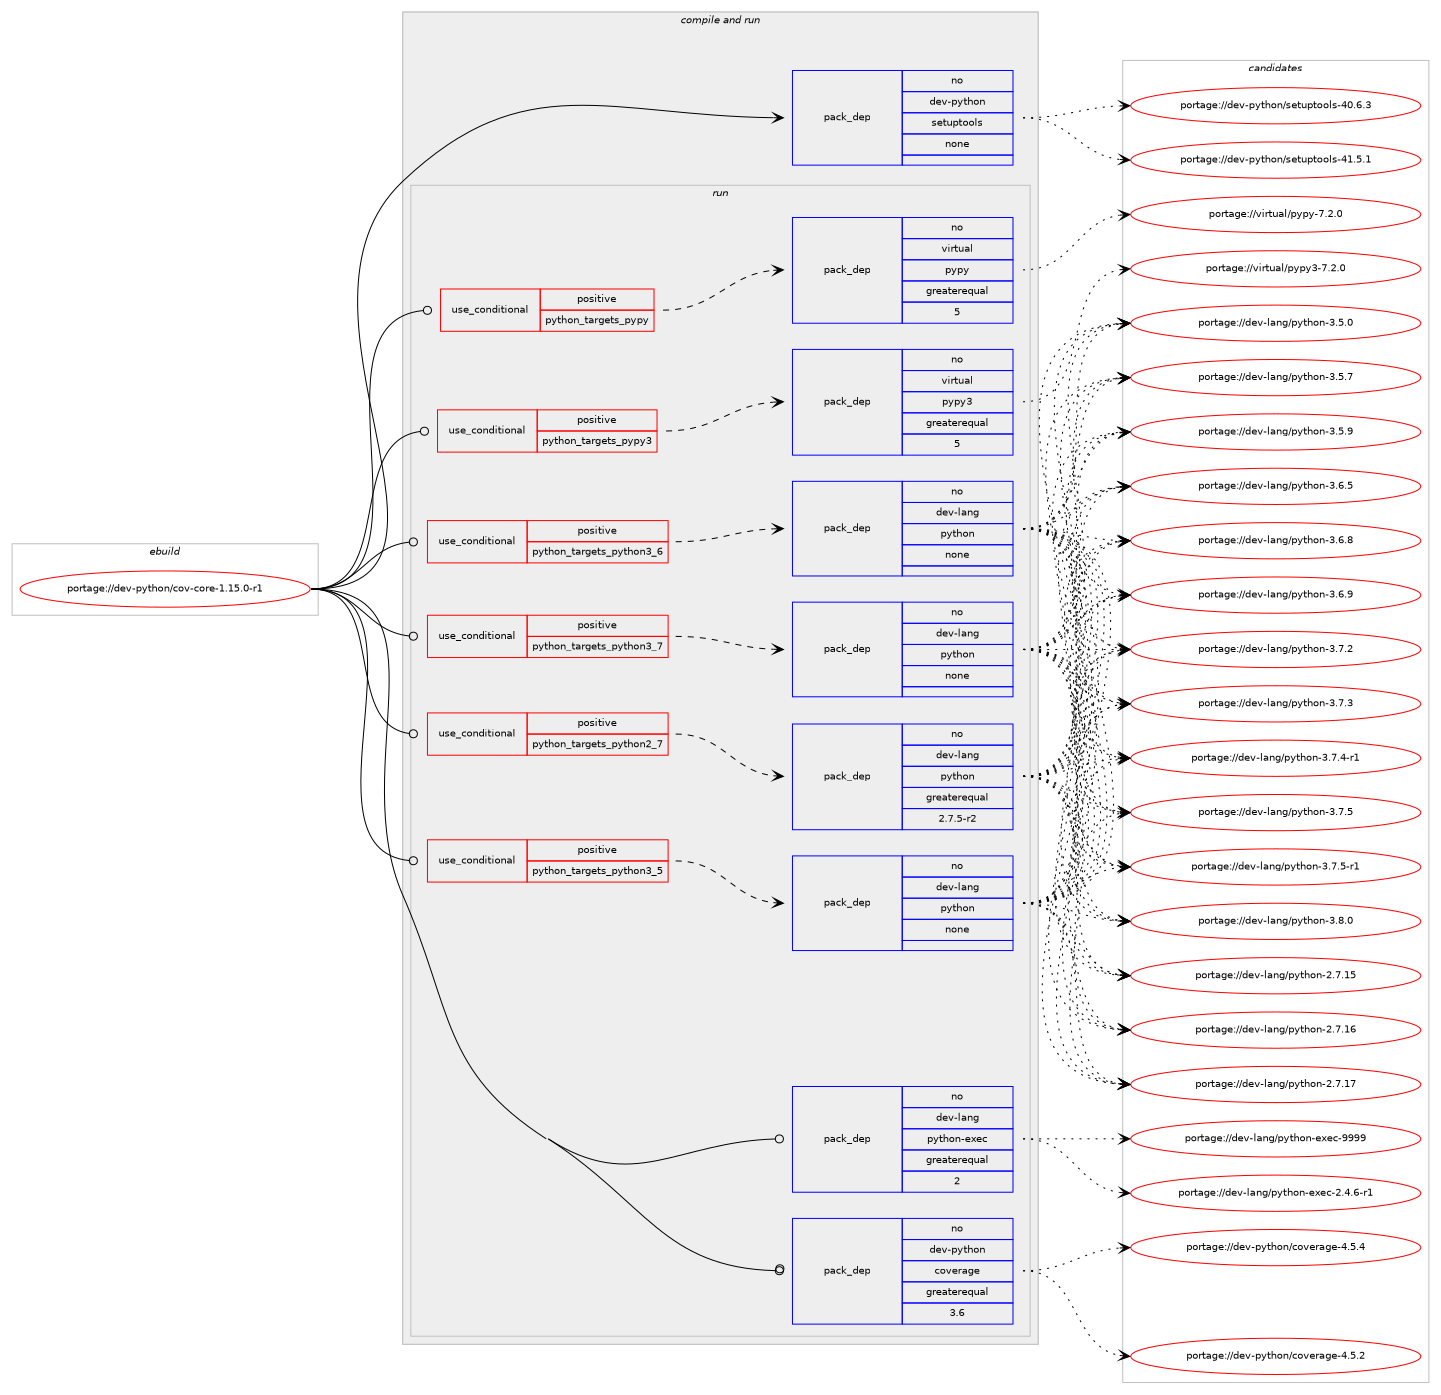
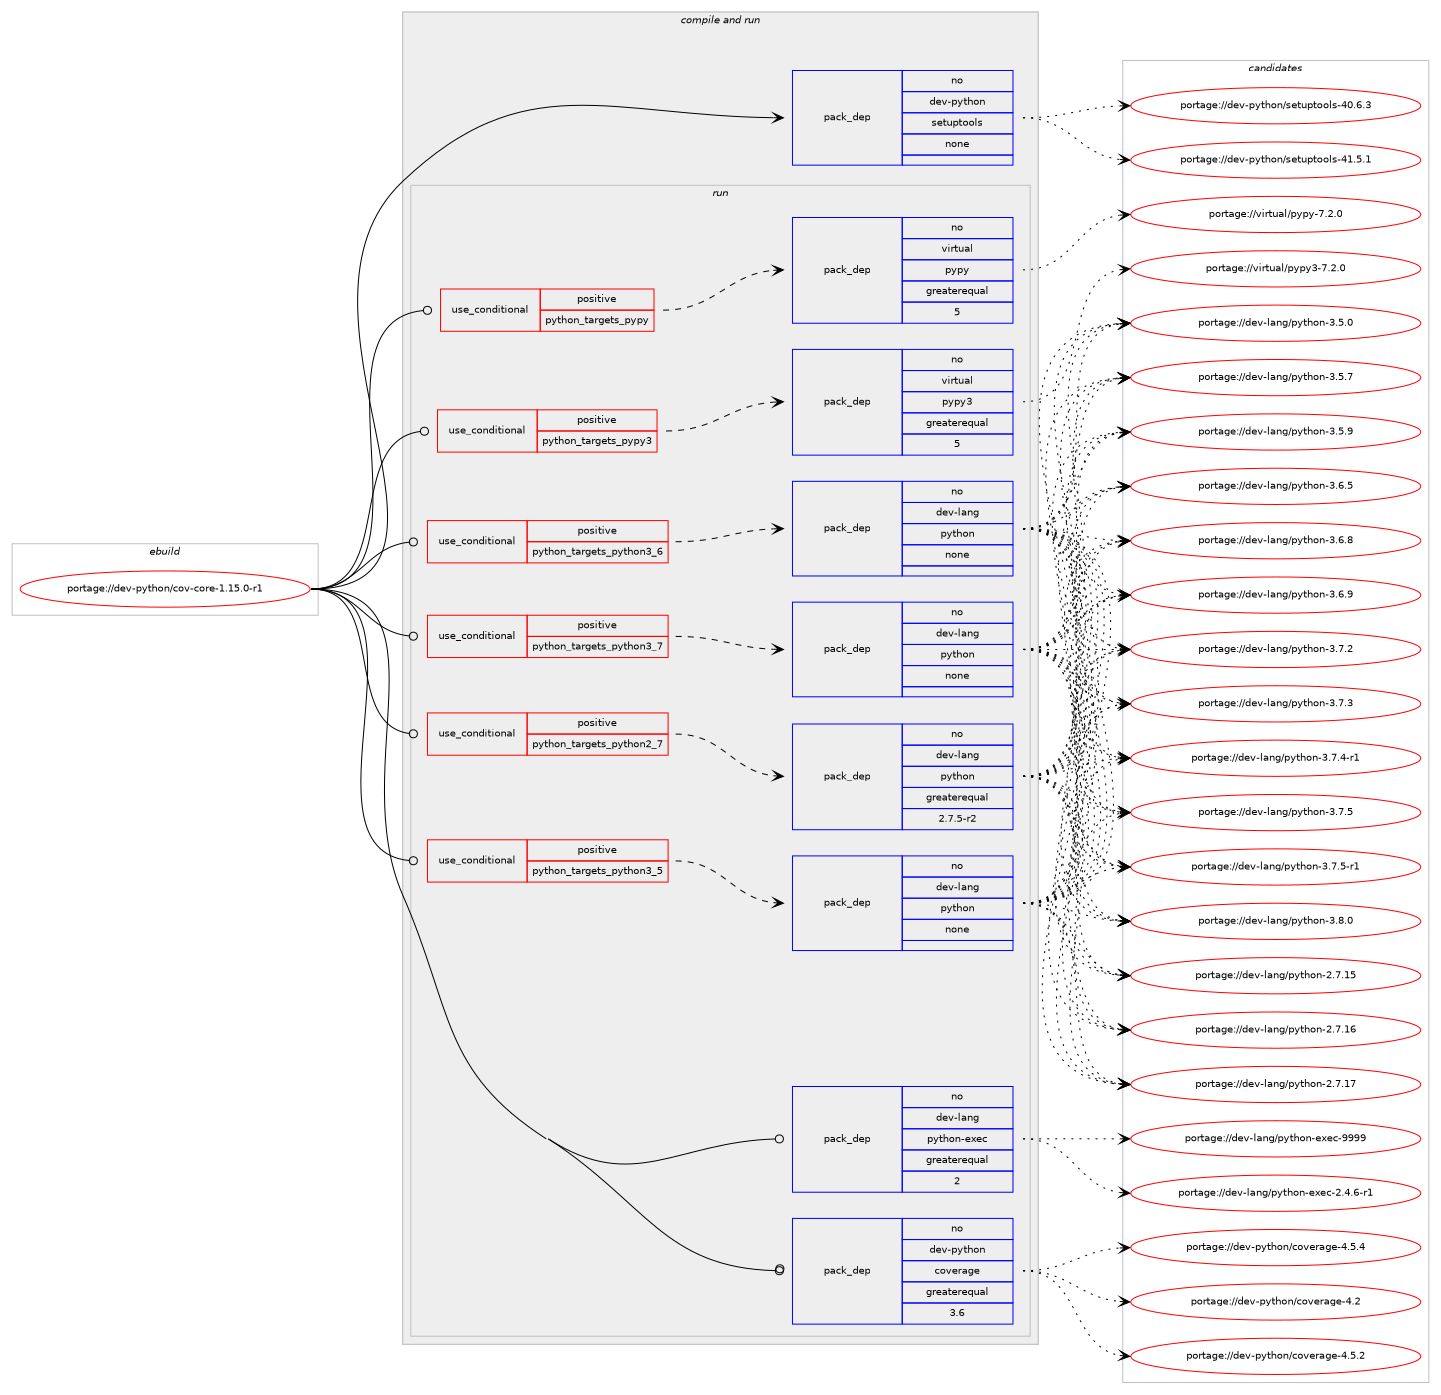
none -> (1276, 1302)
